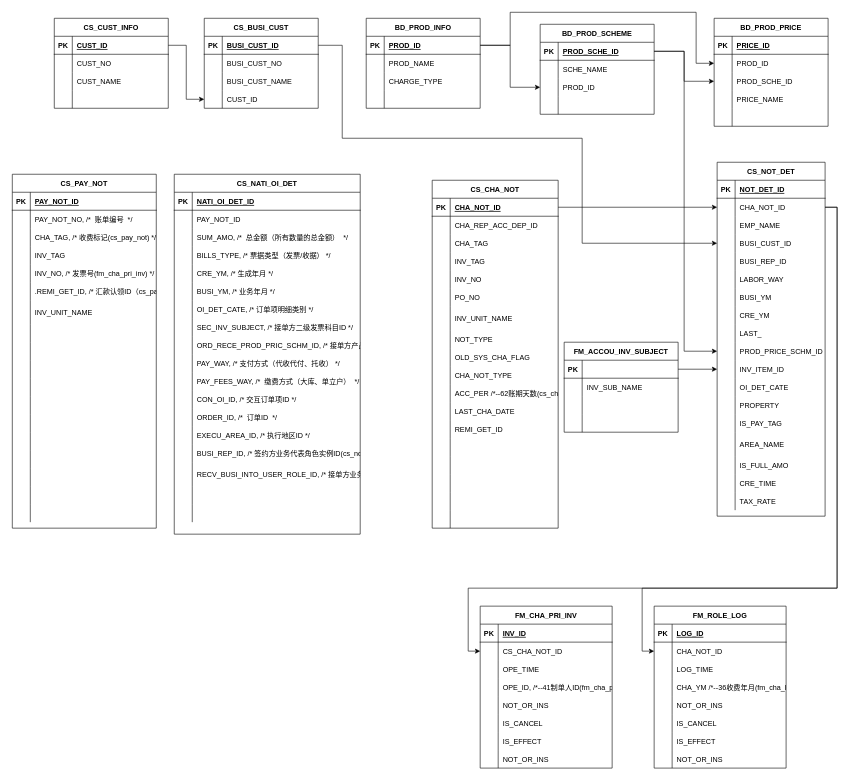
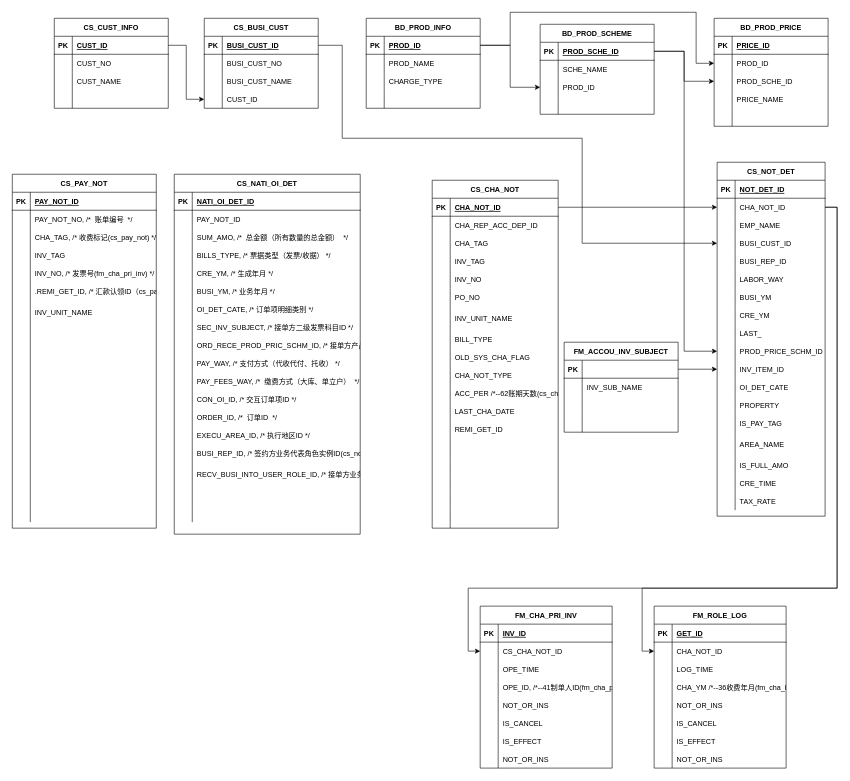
(471, 340) -> (473, 340)
(689, 634) -> (689, 634)
